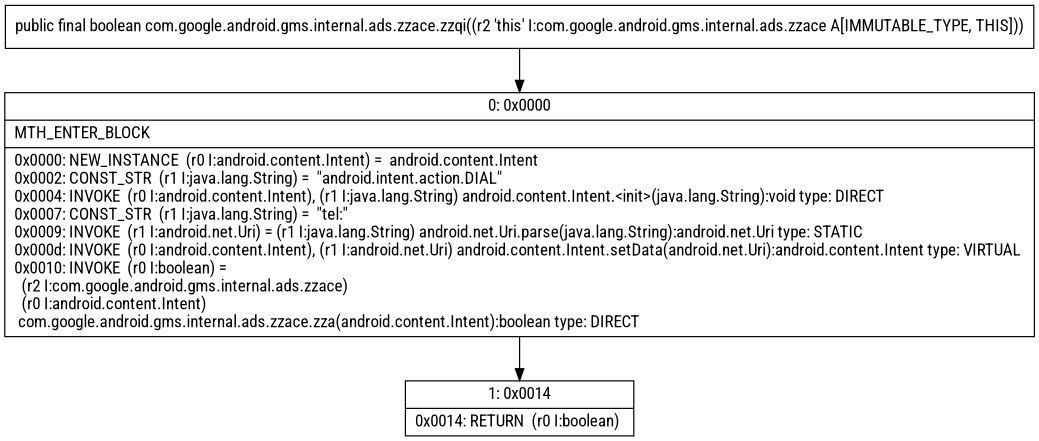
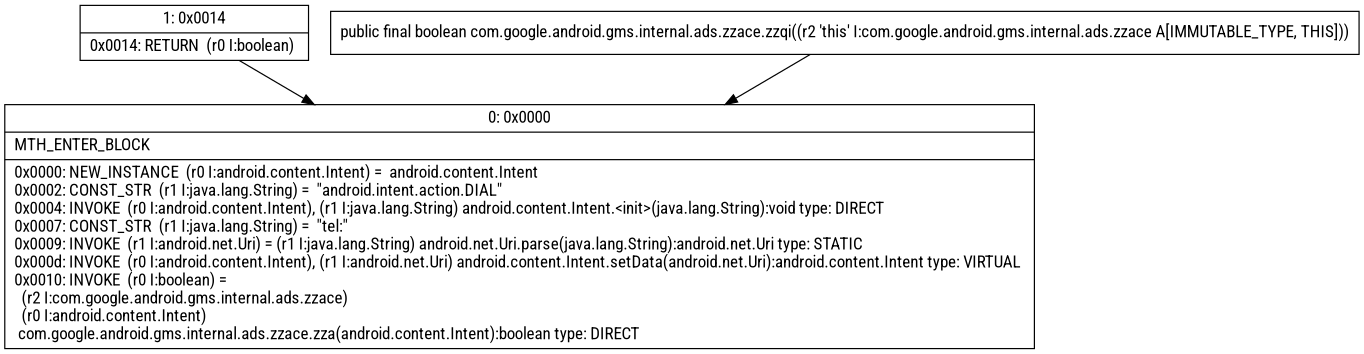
(520, 353) -> (272, 79)
